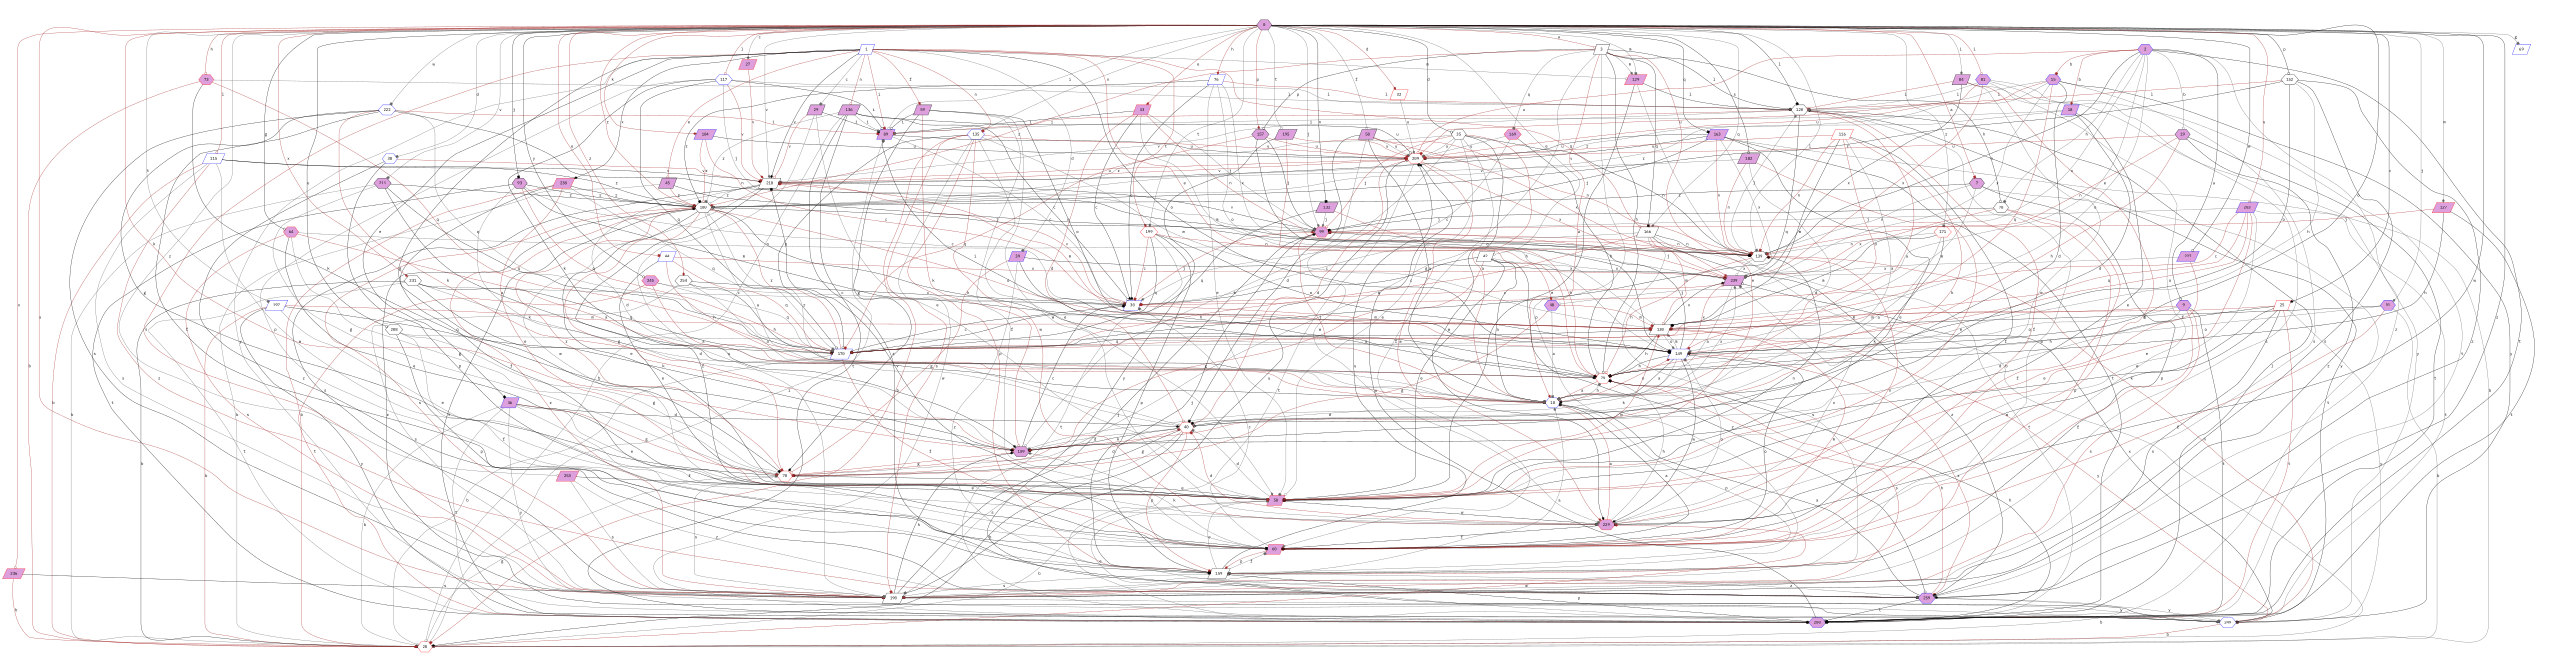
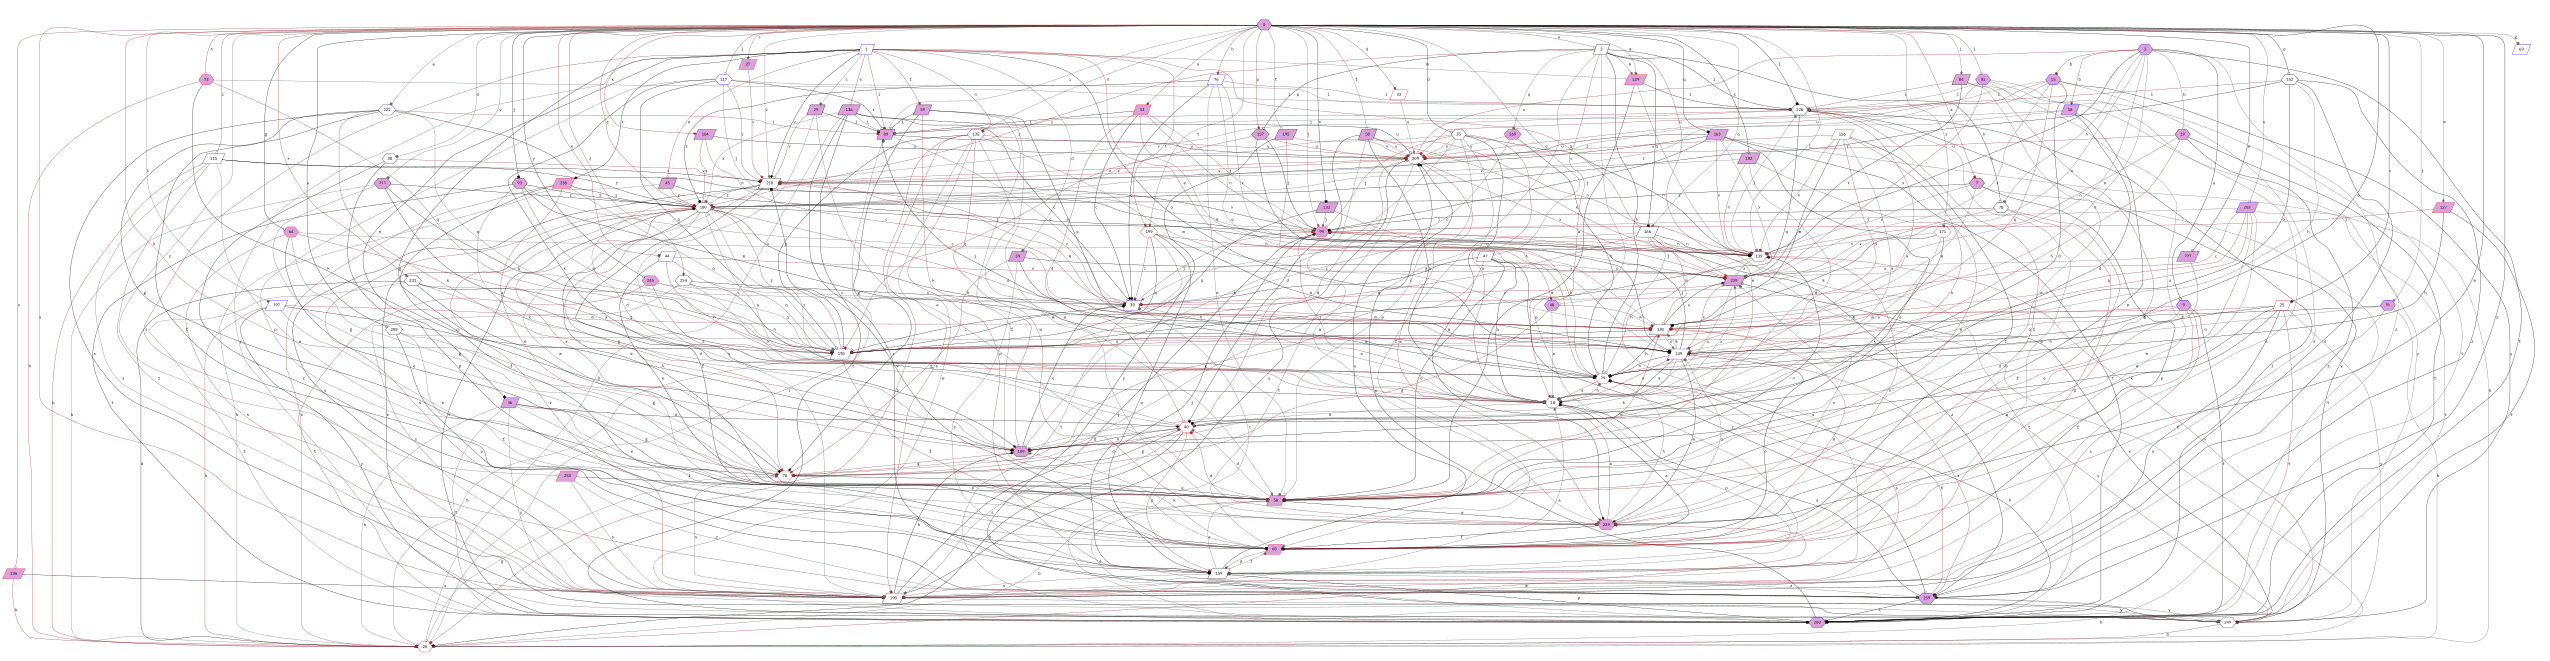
none -> (1343, 354)
(916, 377) -> (916, 377)
